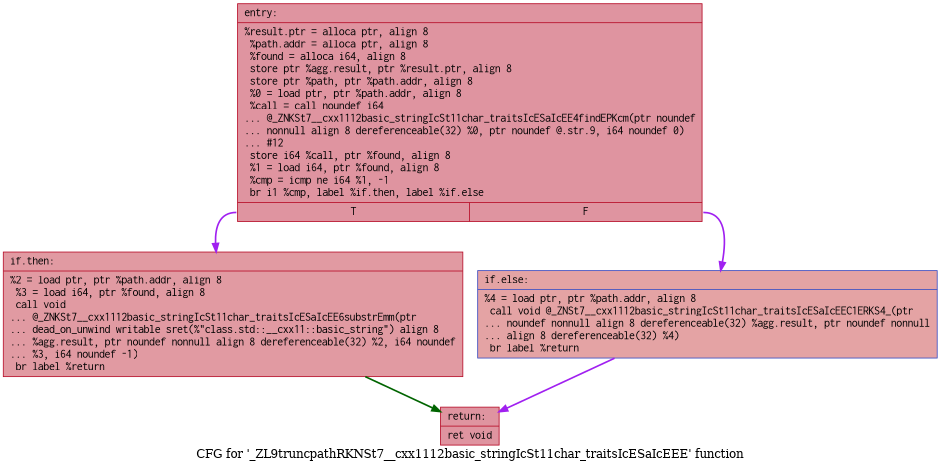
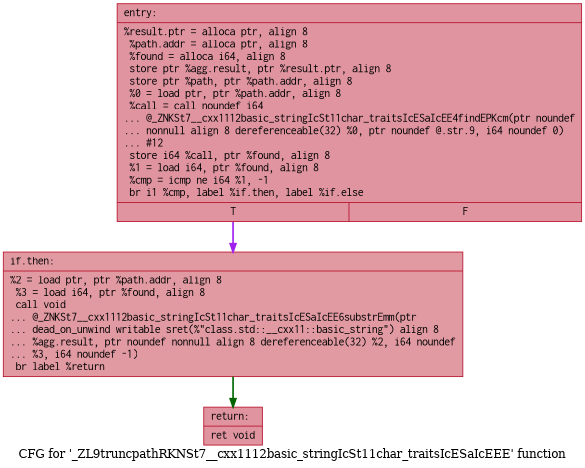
(707, 314) -> none
